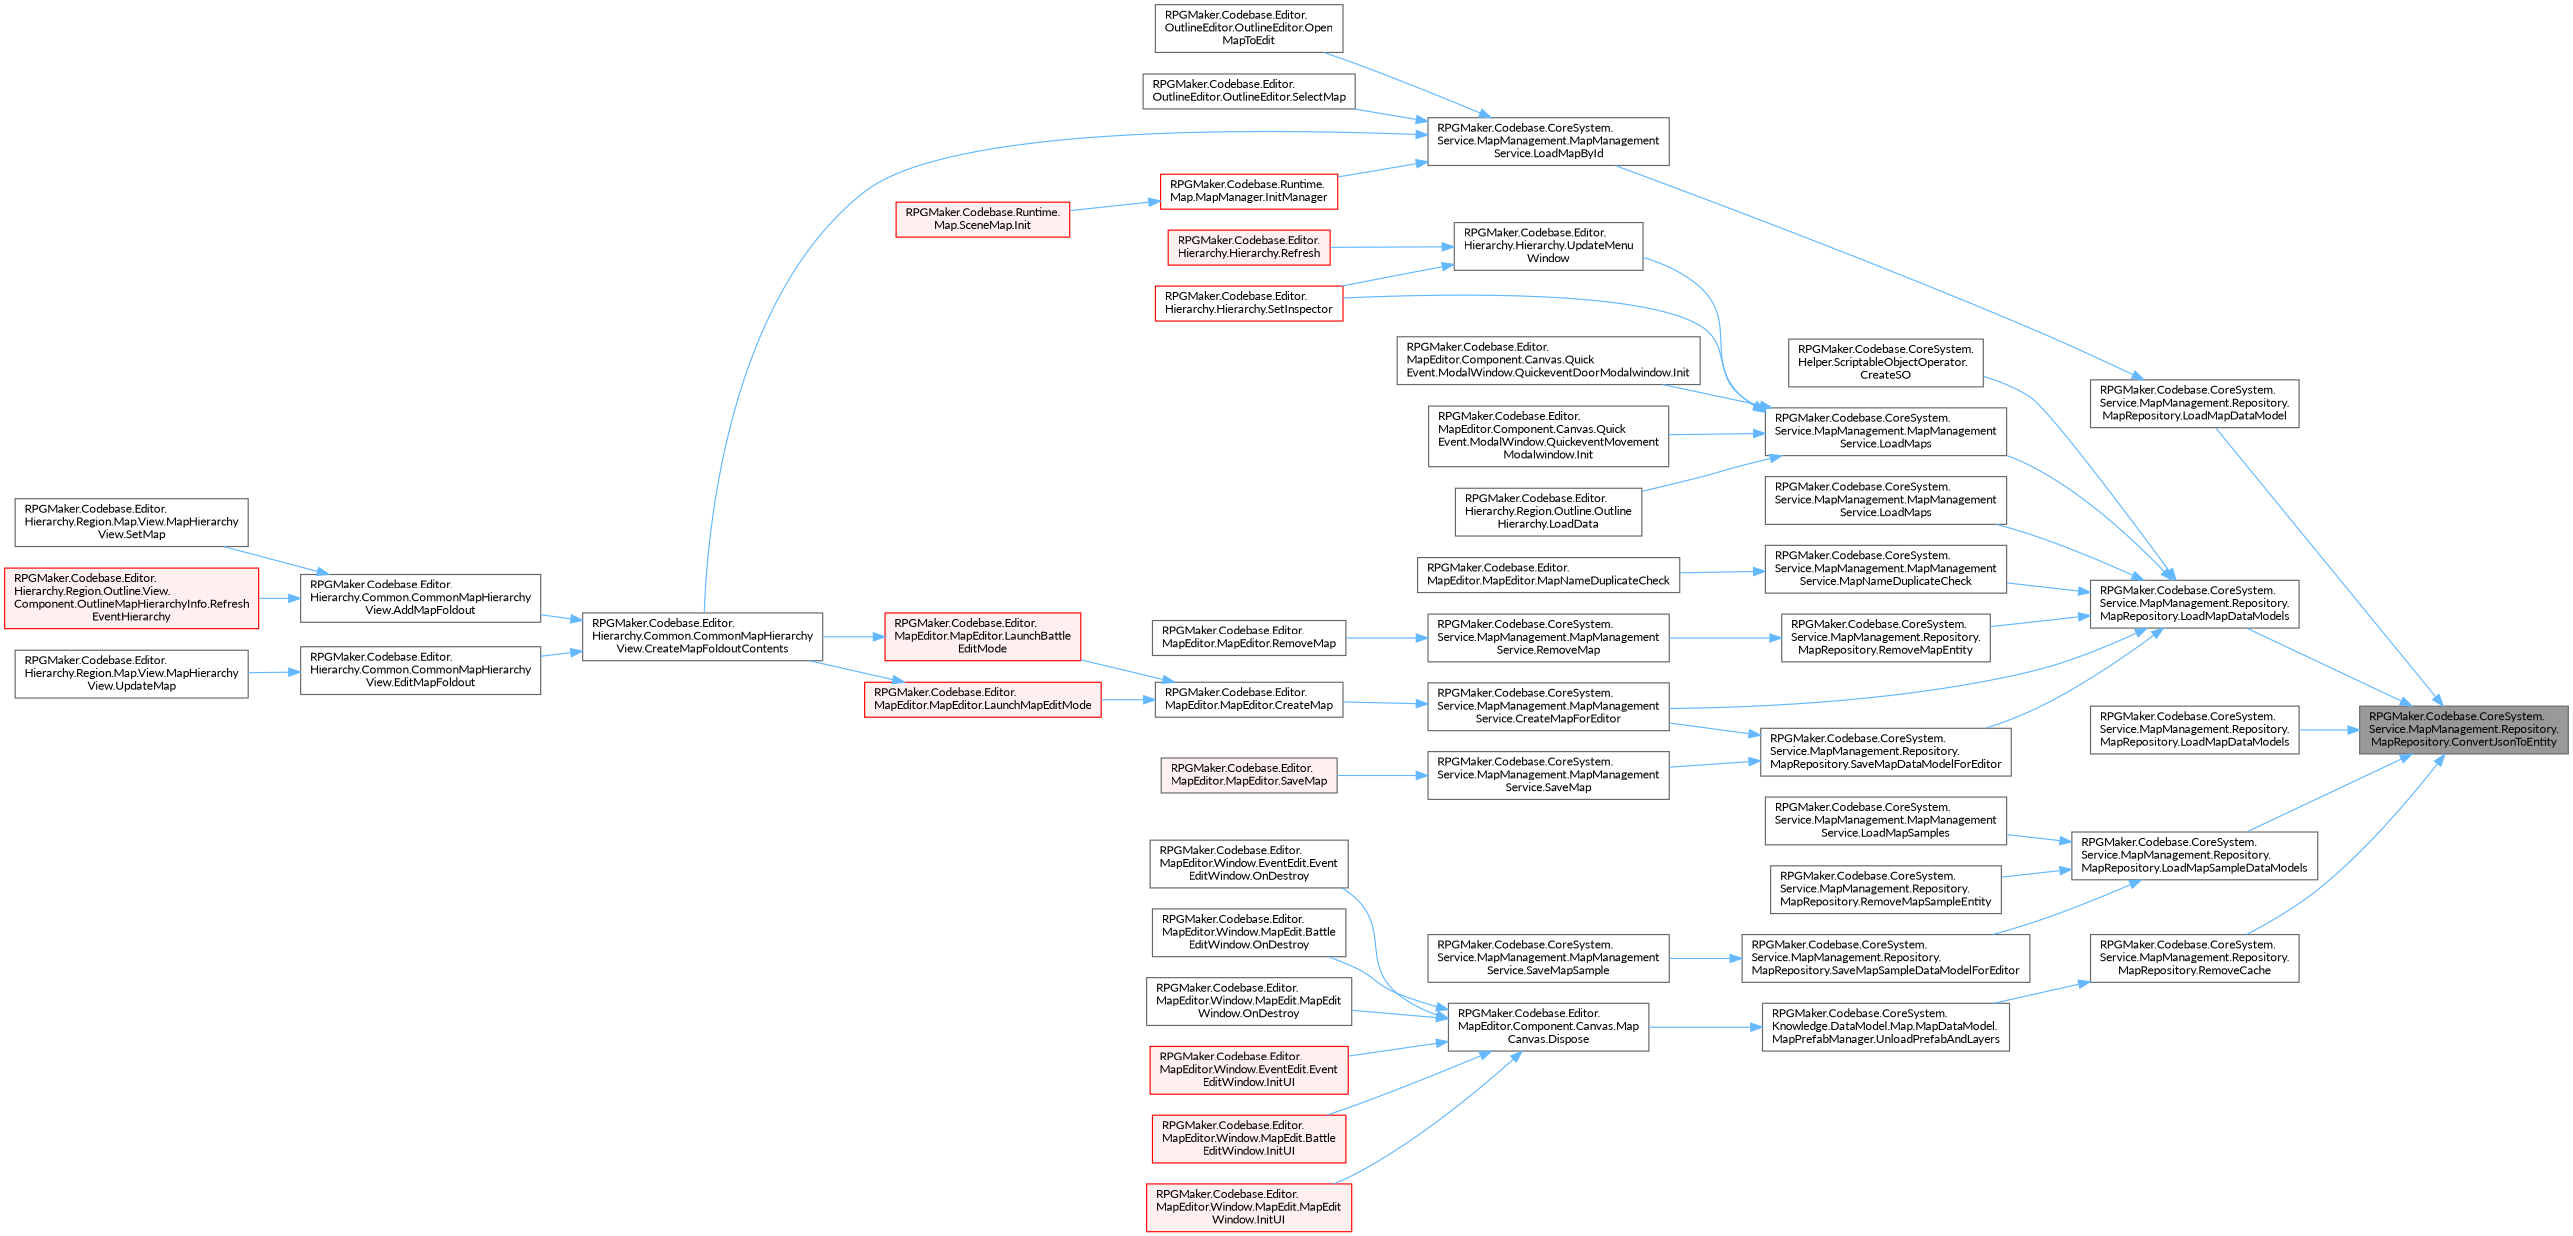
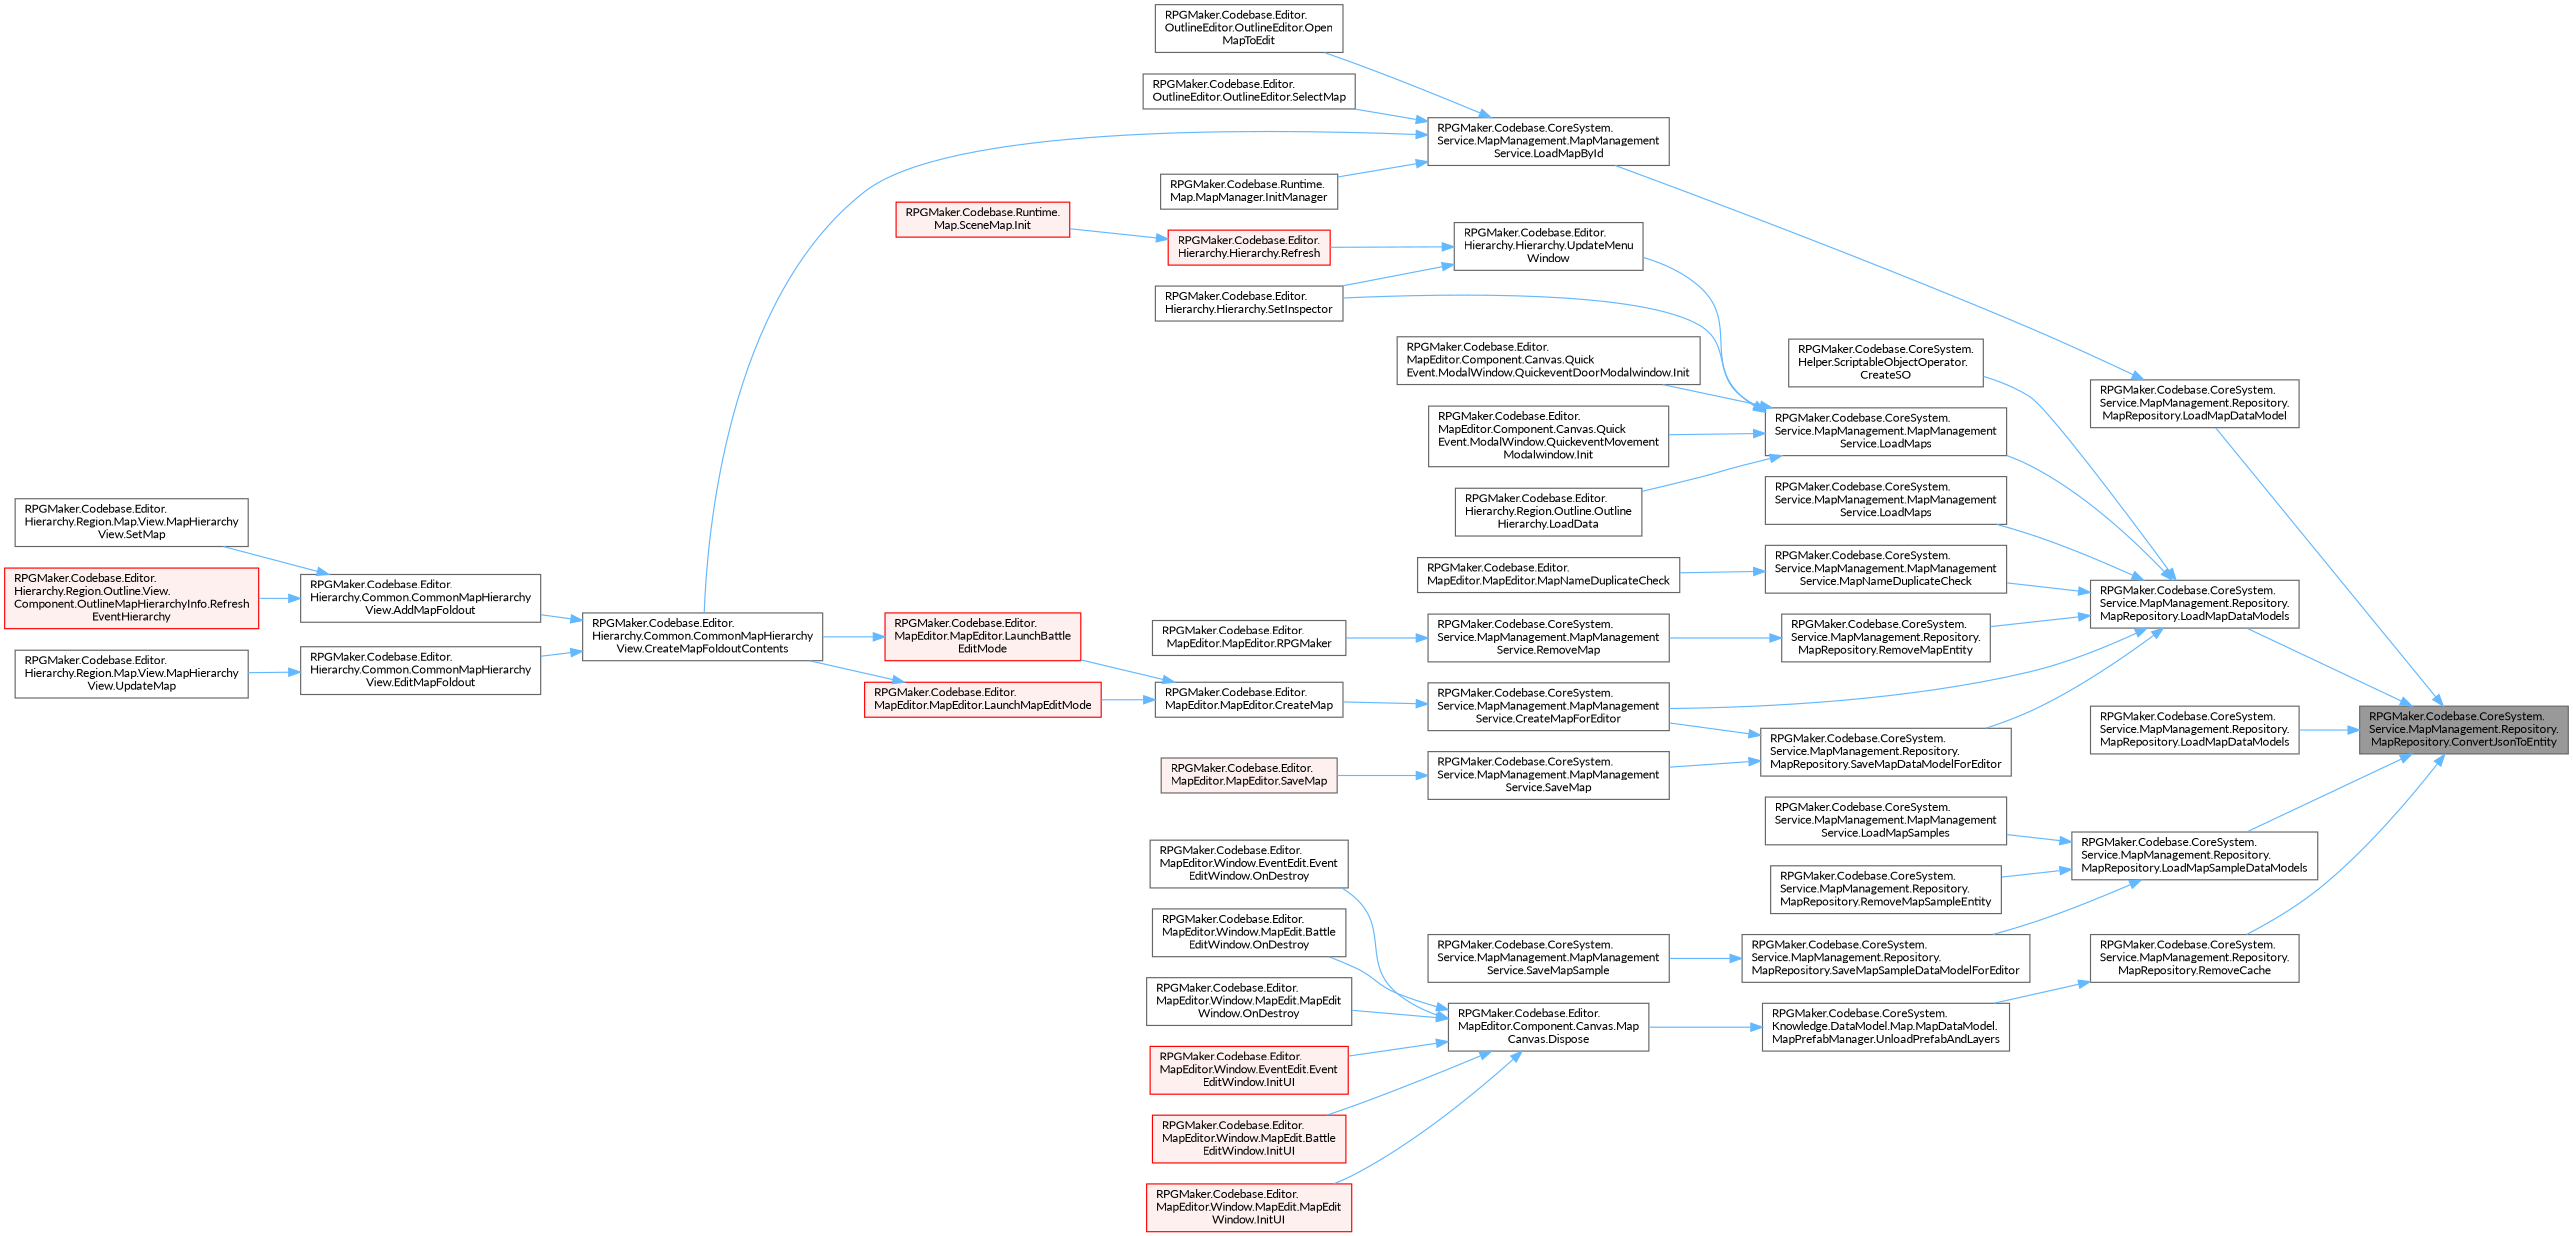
(1249, 192) -> (1249, 192)
(1109, 206) -> (1113, 233)
(1249, 304) -> (1249, 304)
(1249, 638) -> (1249, 638)
